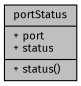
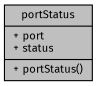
(37, 70) -> (48, 70)
